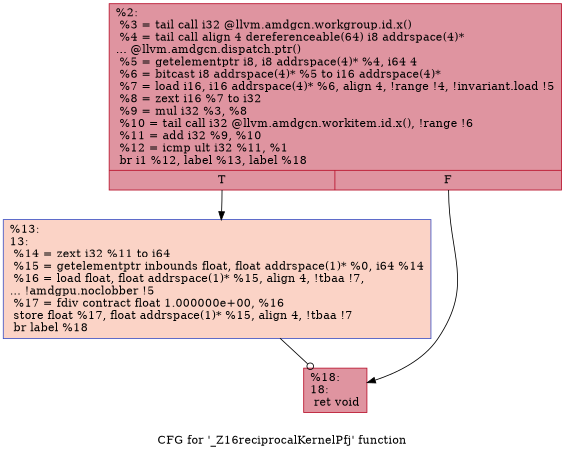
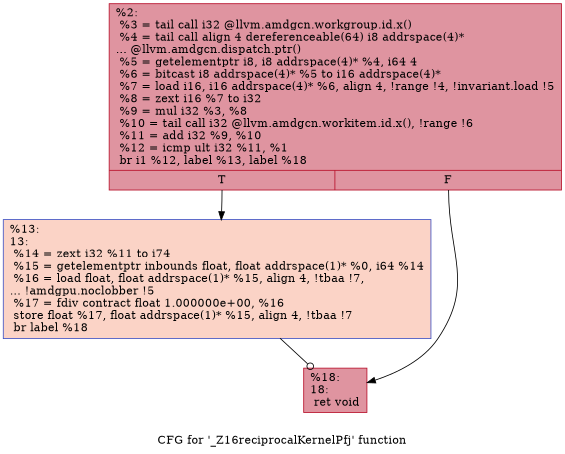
(90, 254) -> (90, 254)
